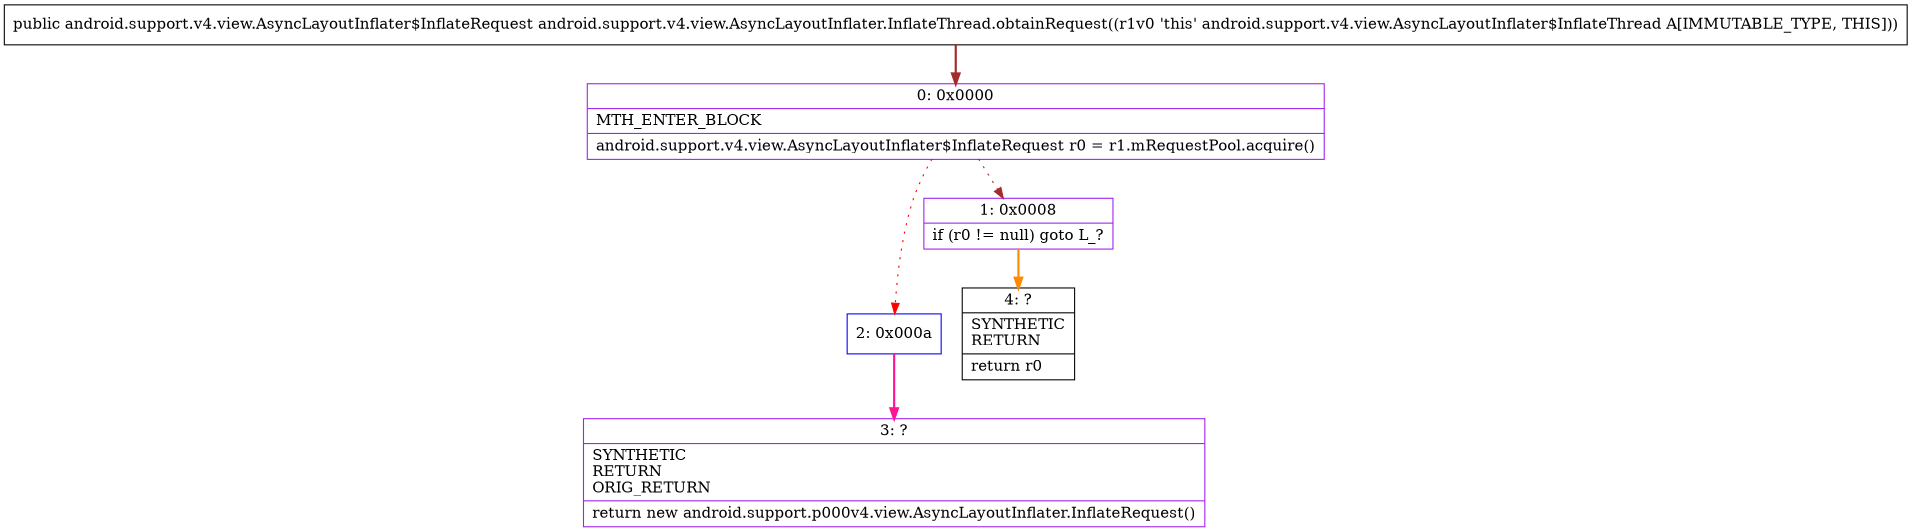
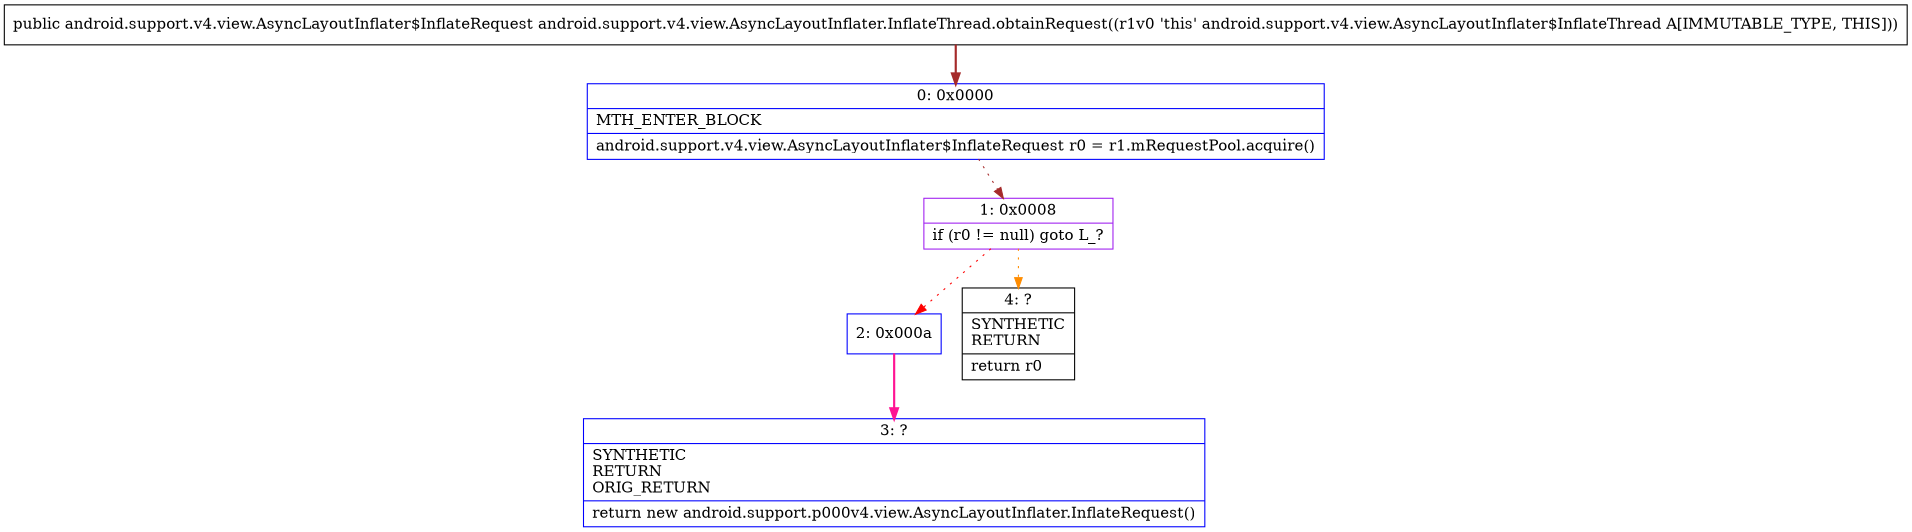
(956, 122) -> (956, 122)
(905, 229) -> (957, 278)
(1018, 263) -> (1018, 263)
(894, 473) -> (894, 473)
